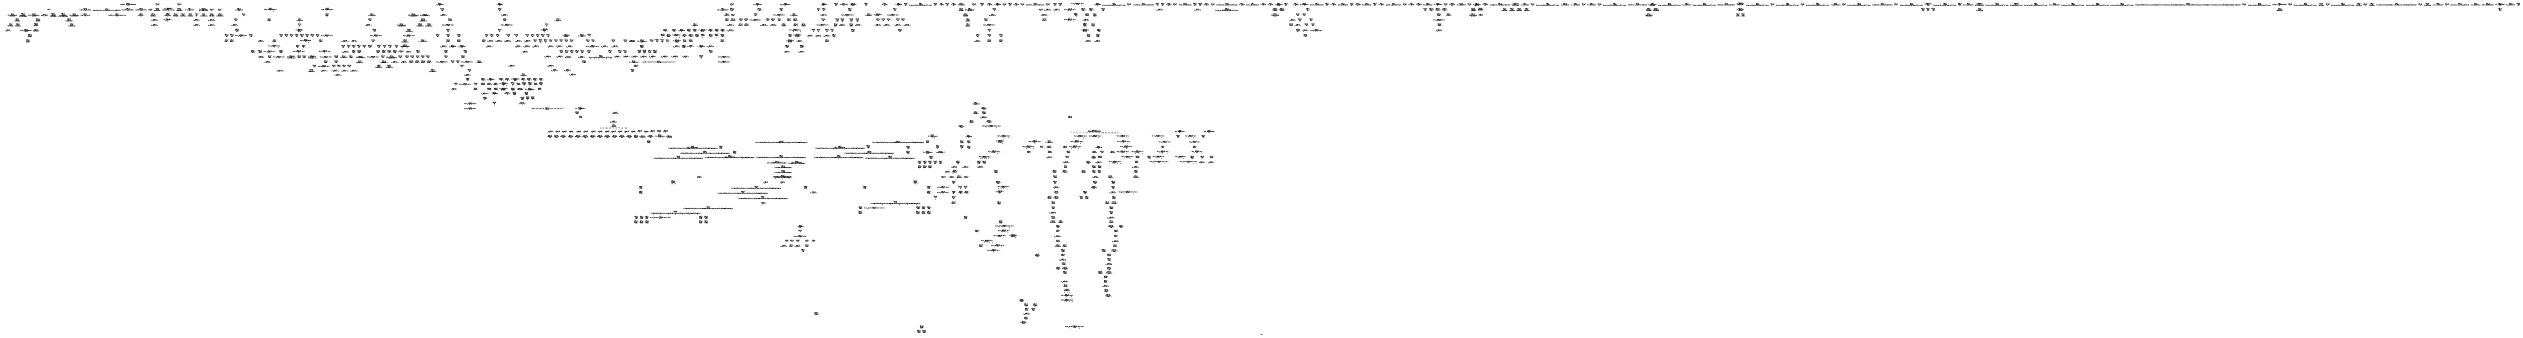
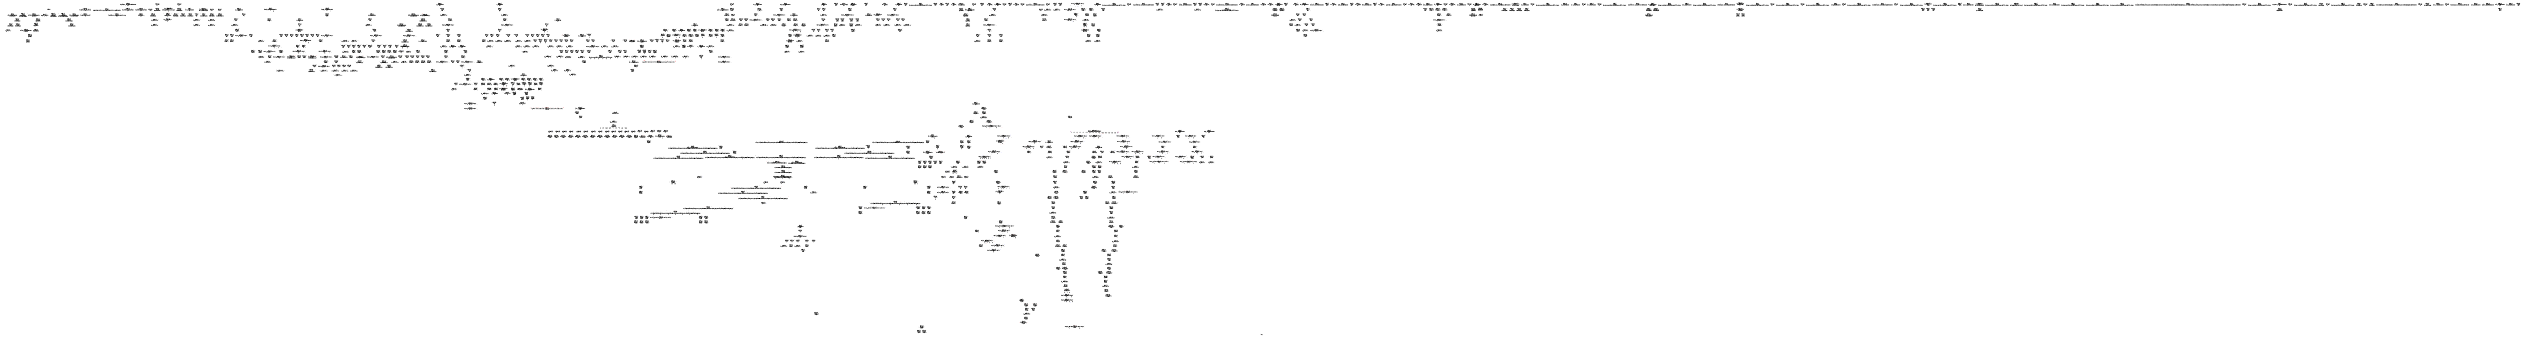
none -> (1065, 277)
